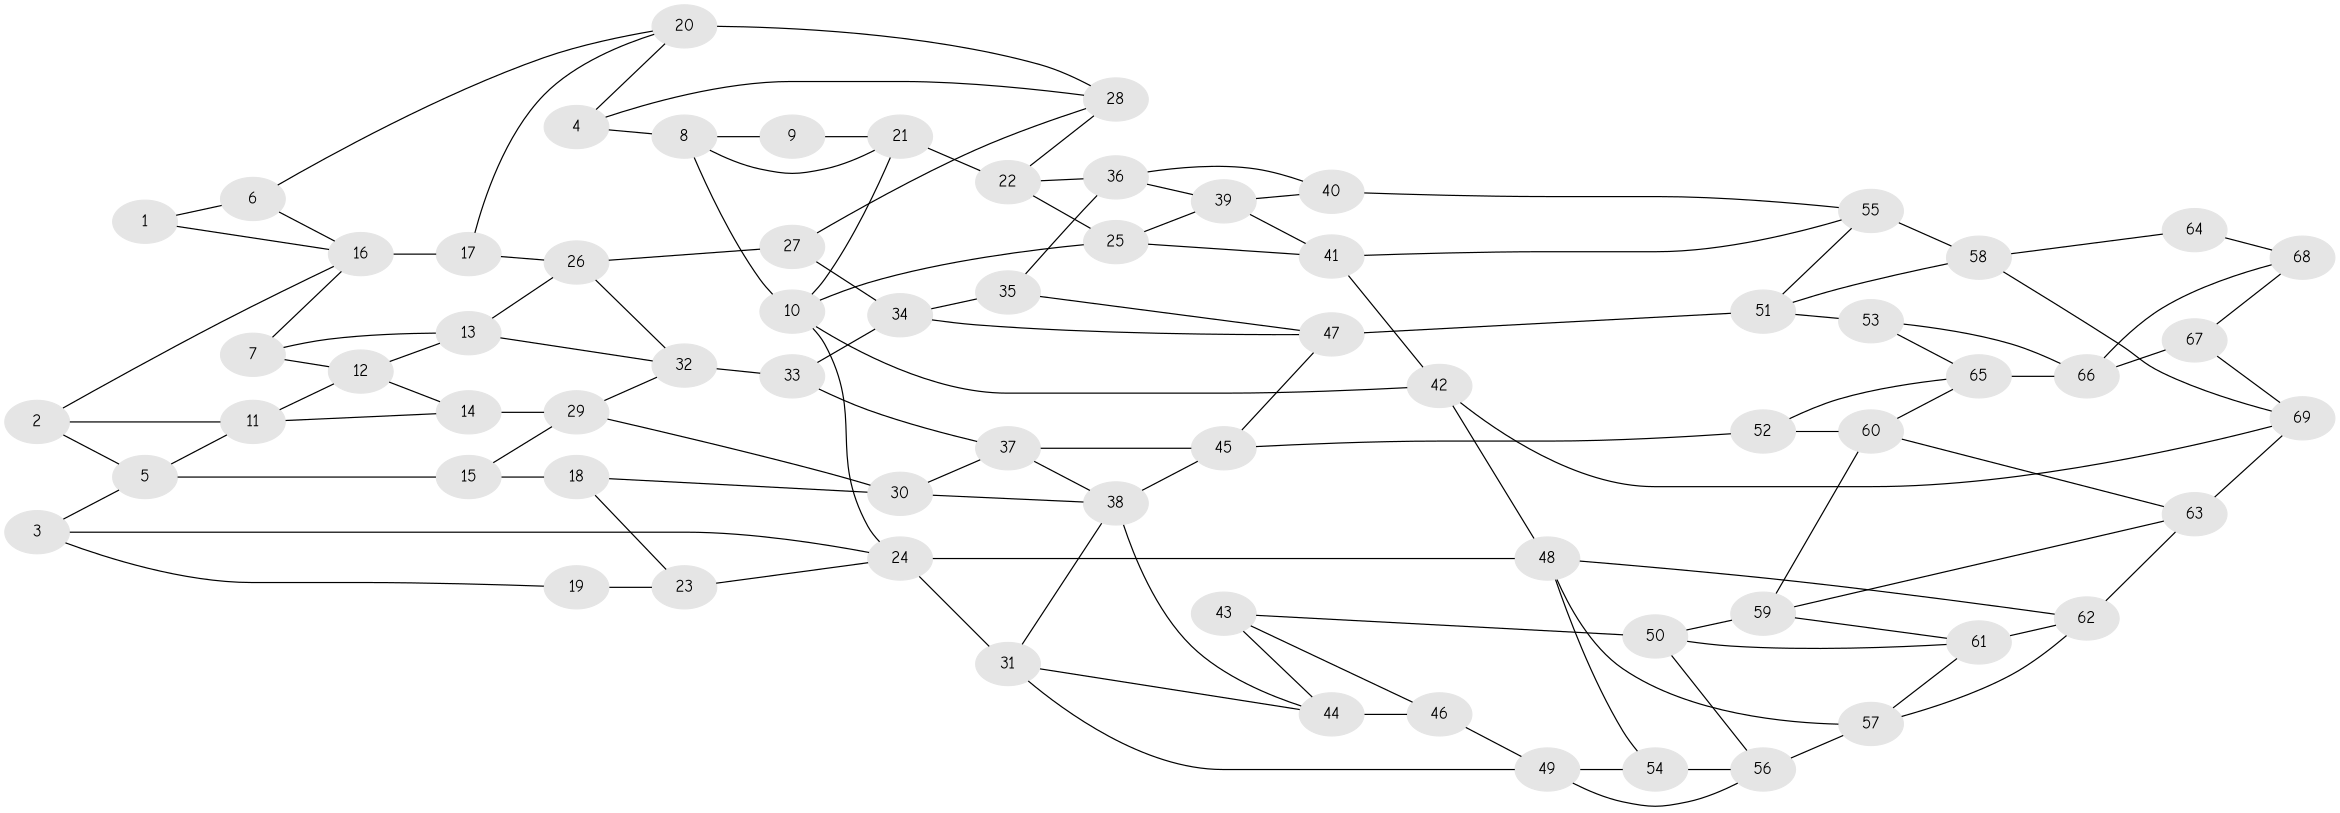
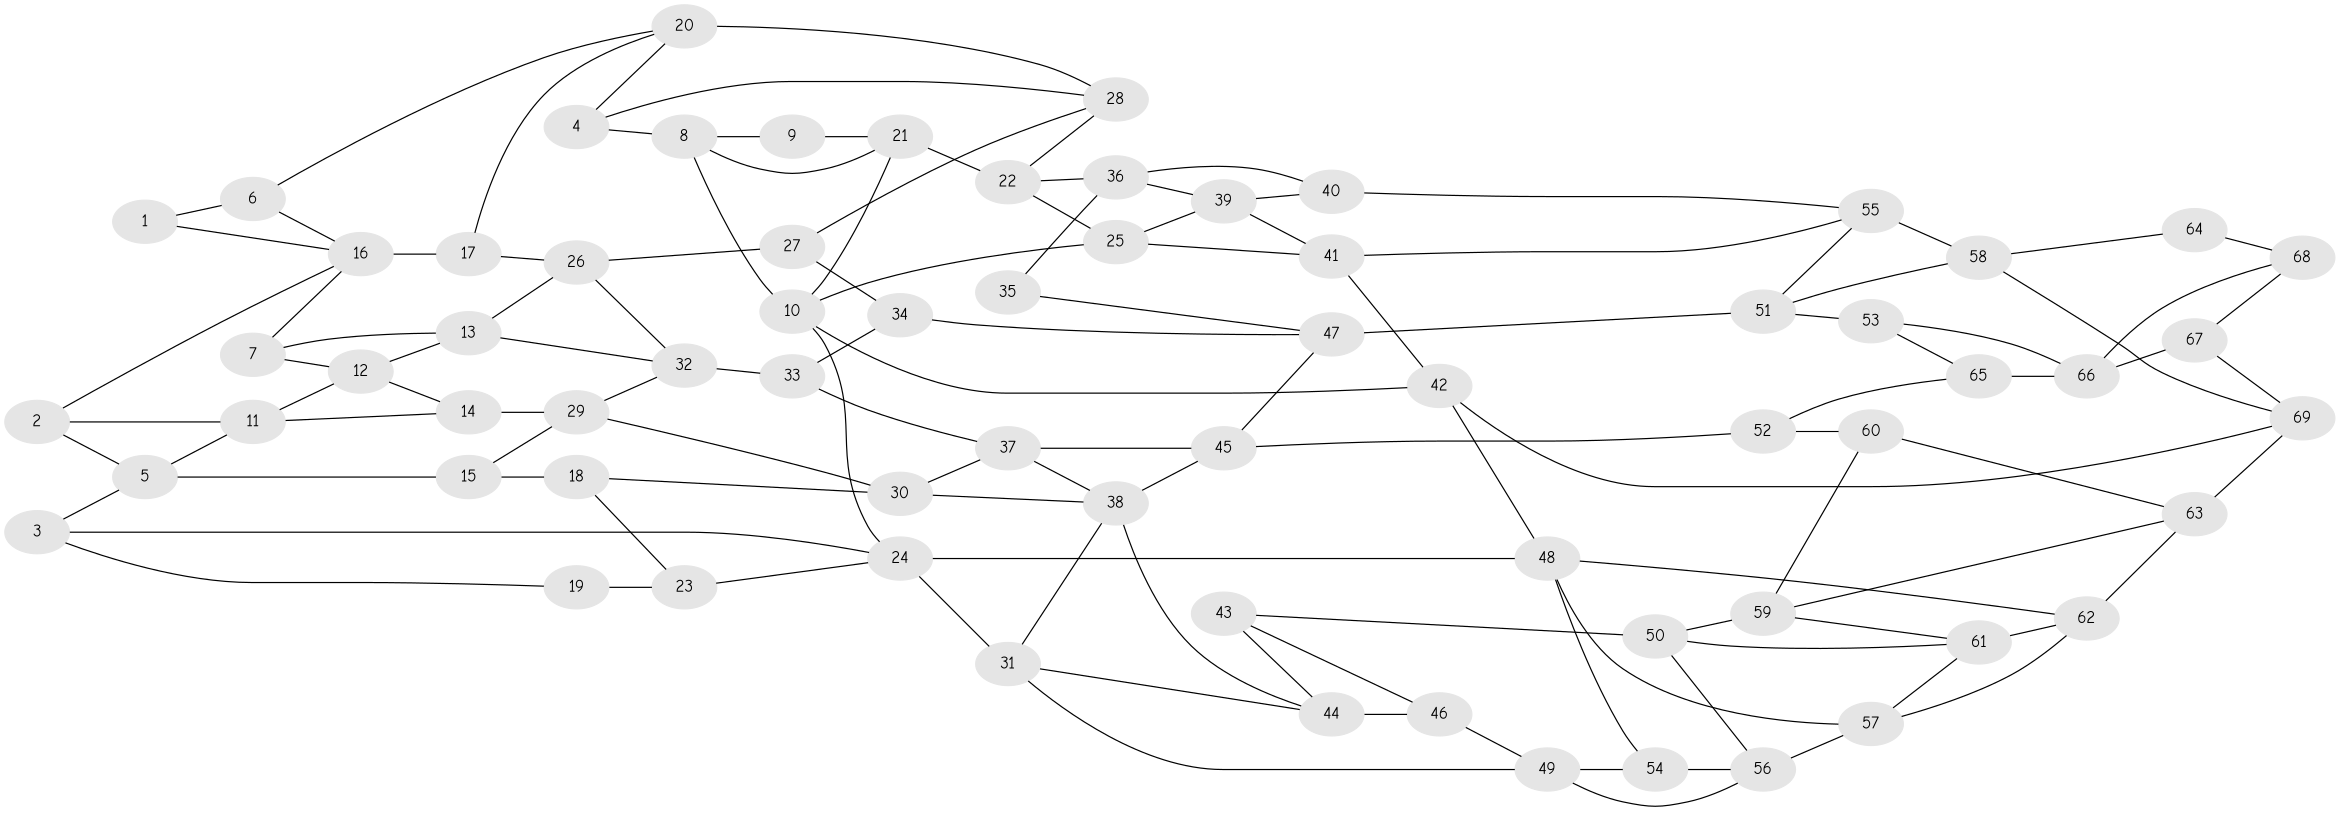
(954, 304) -> none
(1925, 404) -> none
